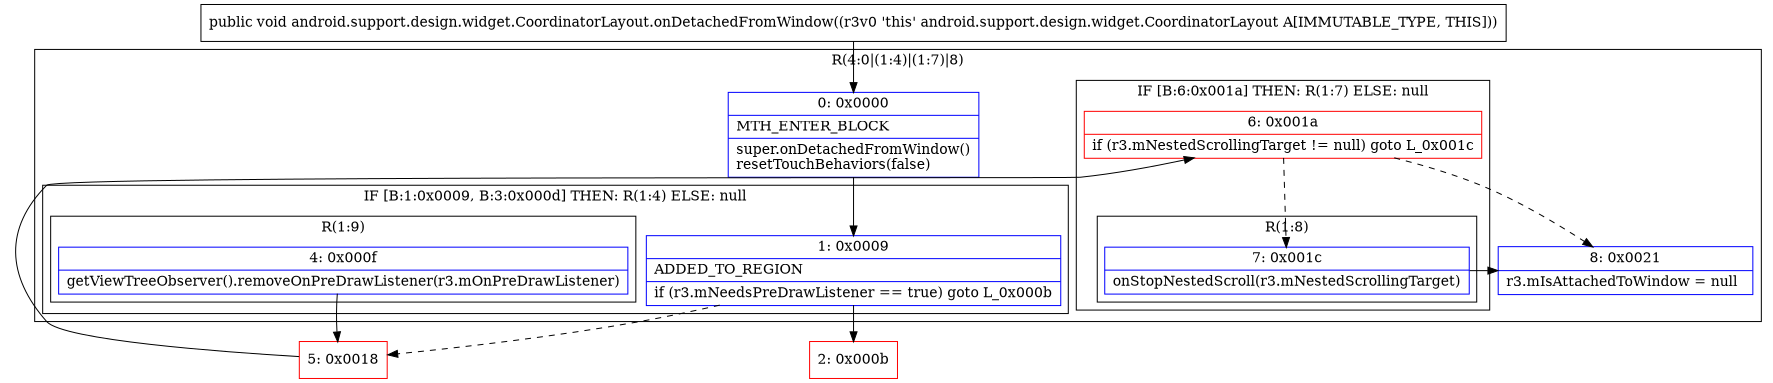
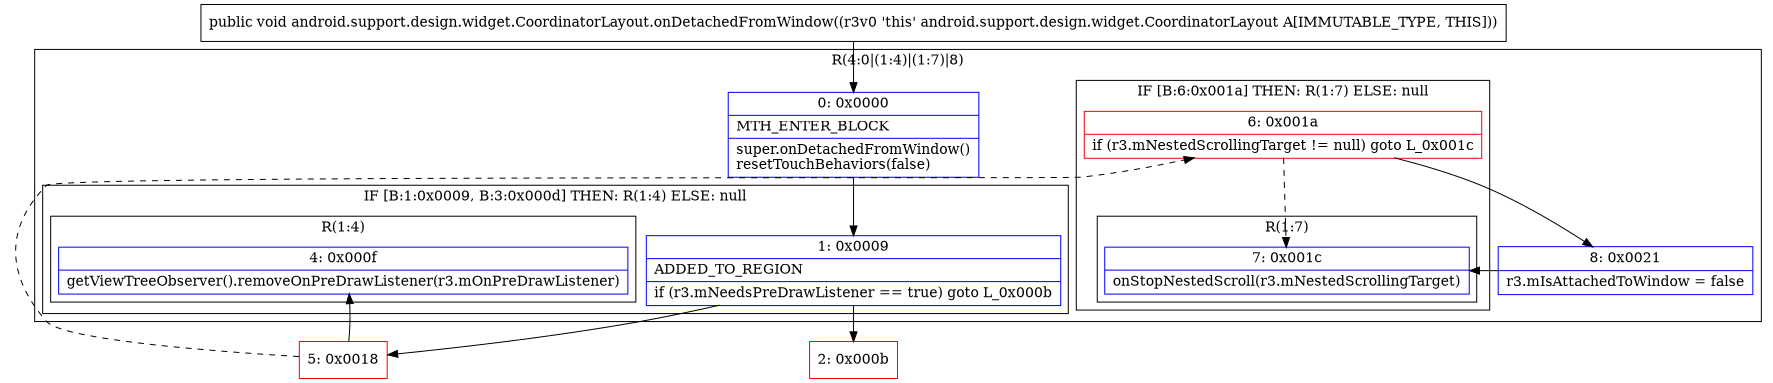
(411, 179) -> (411, 179)
(1498, 193) -> (1498, 193)
(343, 228) -> (343, 228)
(1287, 228) -> (1287, 228)
(1483, 271) -> (1489, 271)
(1622, 282) -> (1626, 282)
(337, 313) -> (350, 328)
(559, 334) -> (559, 334)
